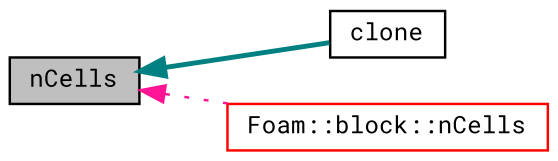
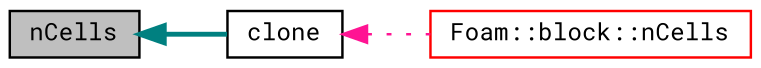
(198, 99) -> (399, 34)
